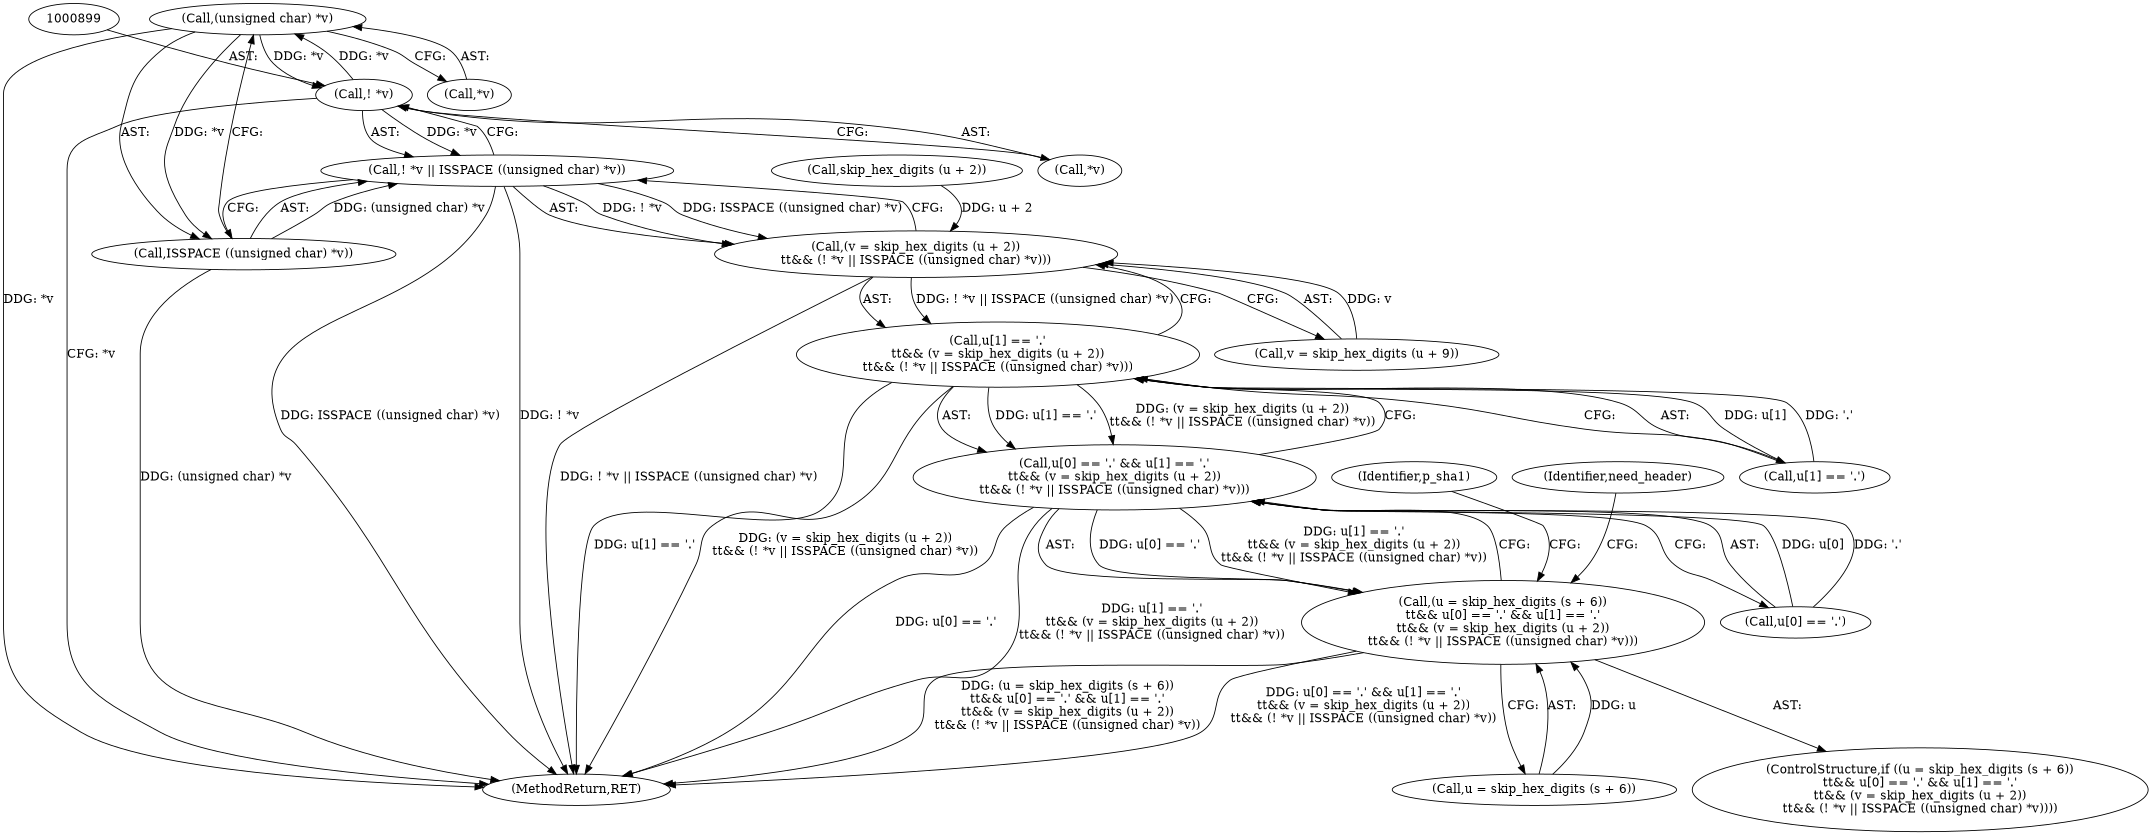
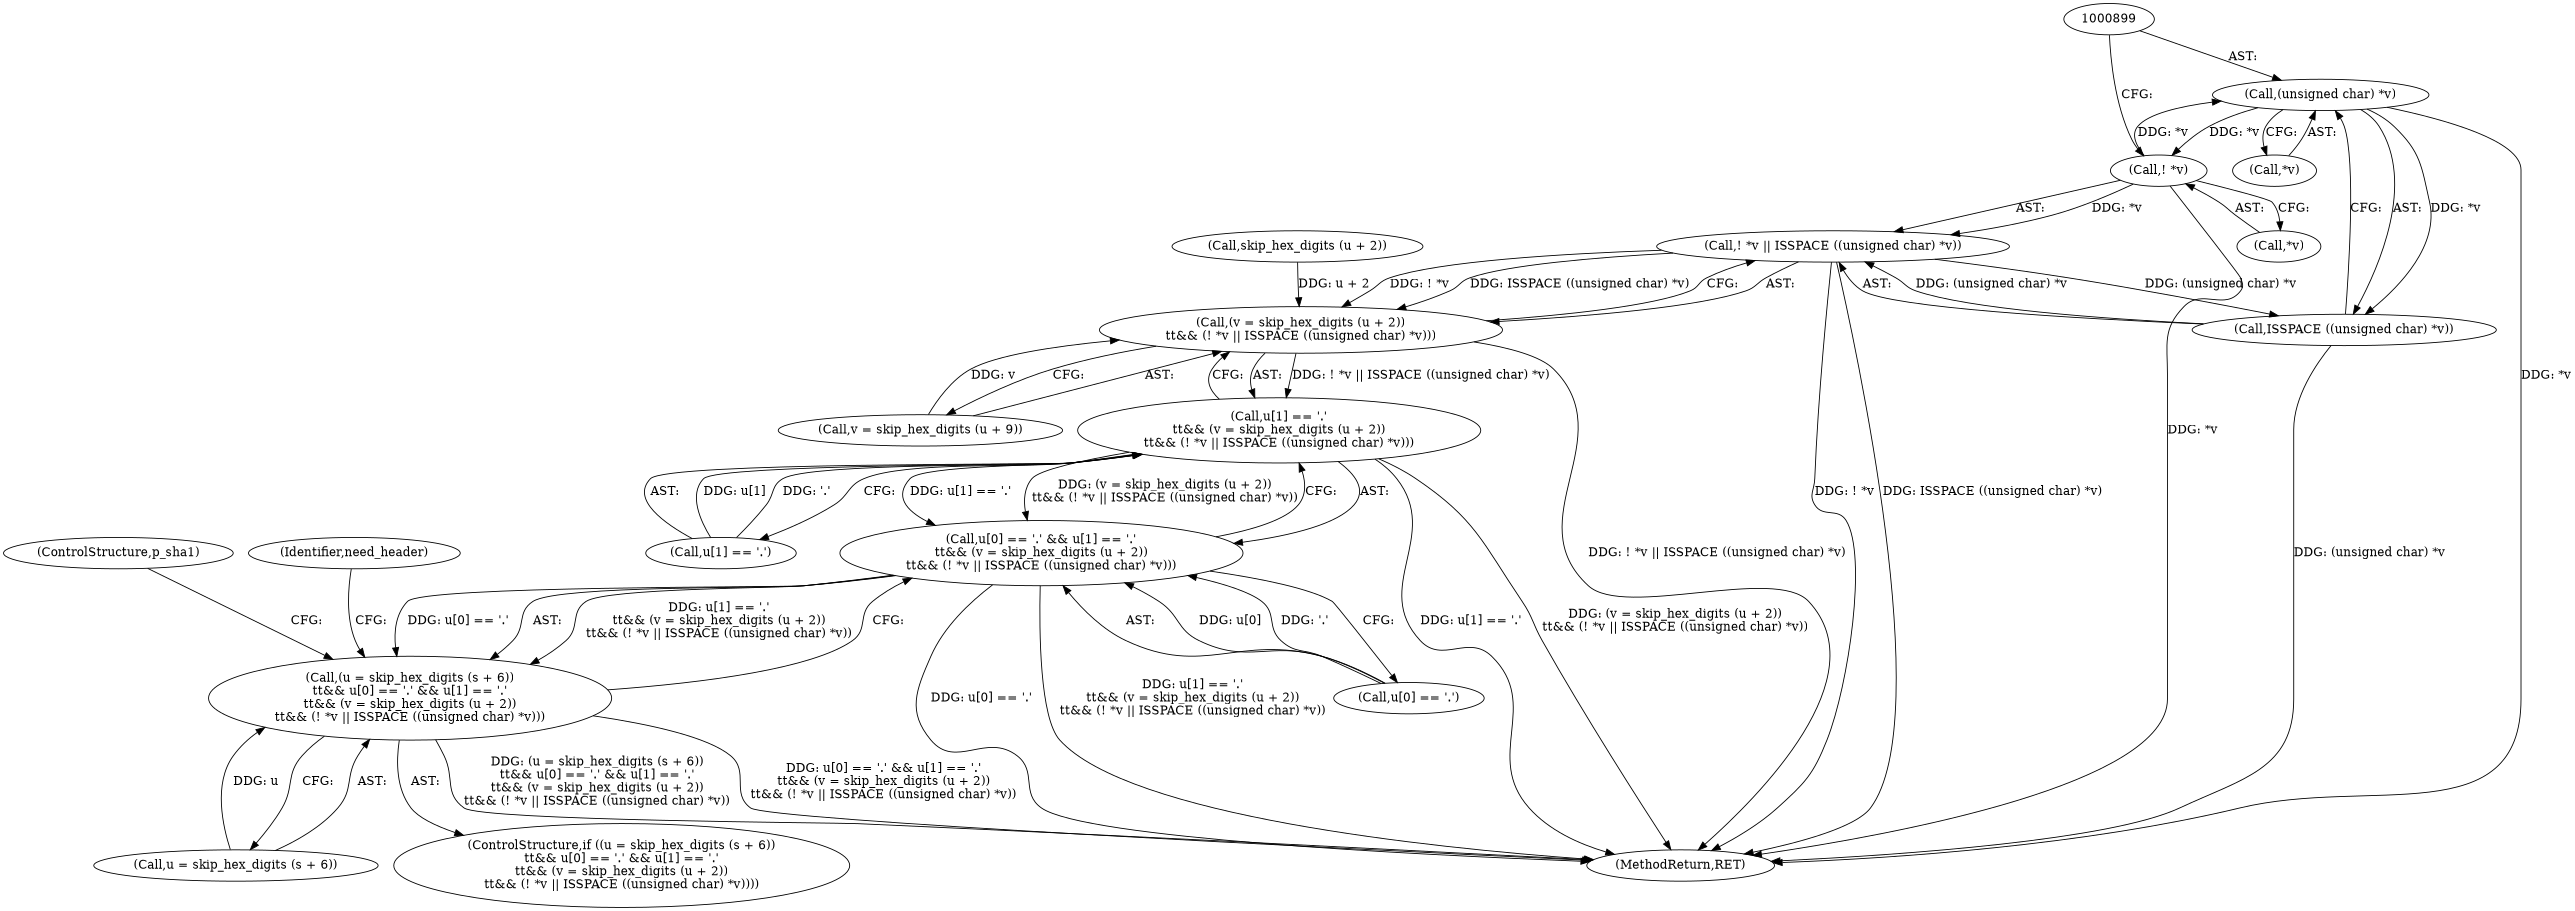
none -> (2206, 54)
(246, 57) -> (2139, 95)
(459, 121) -> none
(245, 209) -> (2221, 284)
(91, 355) -> (2193, 430)
(1414, 477) -> (118, 553)
